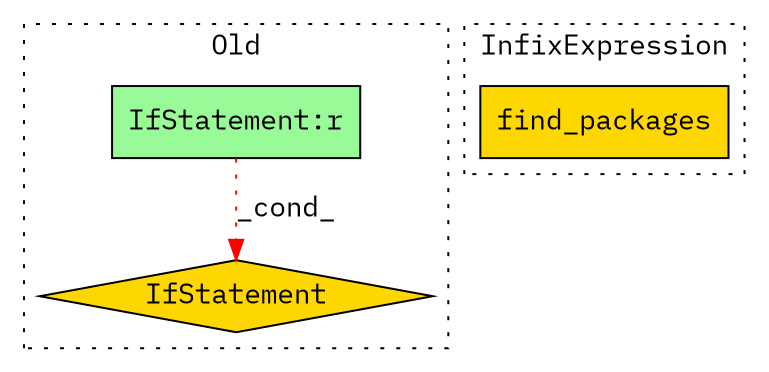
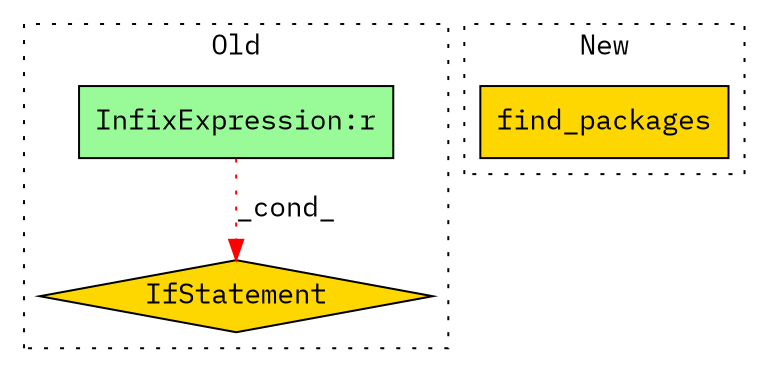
(604, 47) -> (604, 47)
(236, 122) -> (236, 122)
